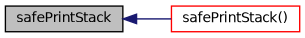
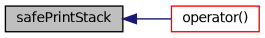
(236, 19) -> (215, 19)
